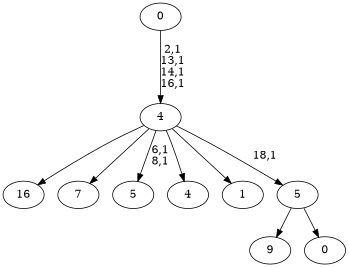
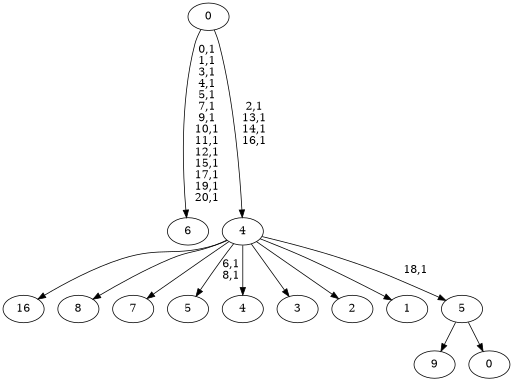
none -> (188, 231)
none -> (78, 309)
none -> (298, 309)
none -> (352, 309)
